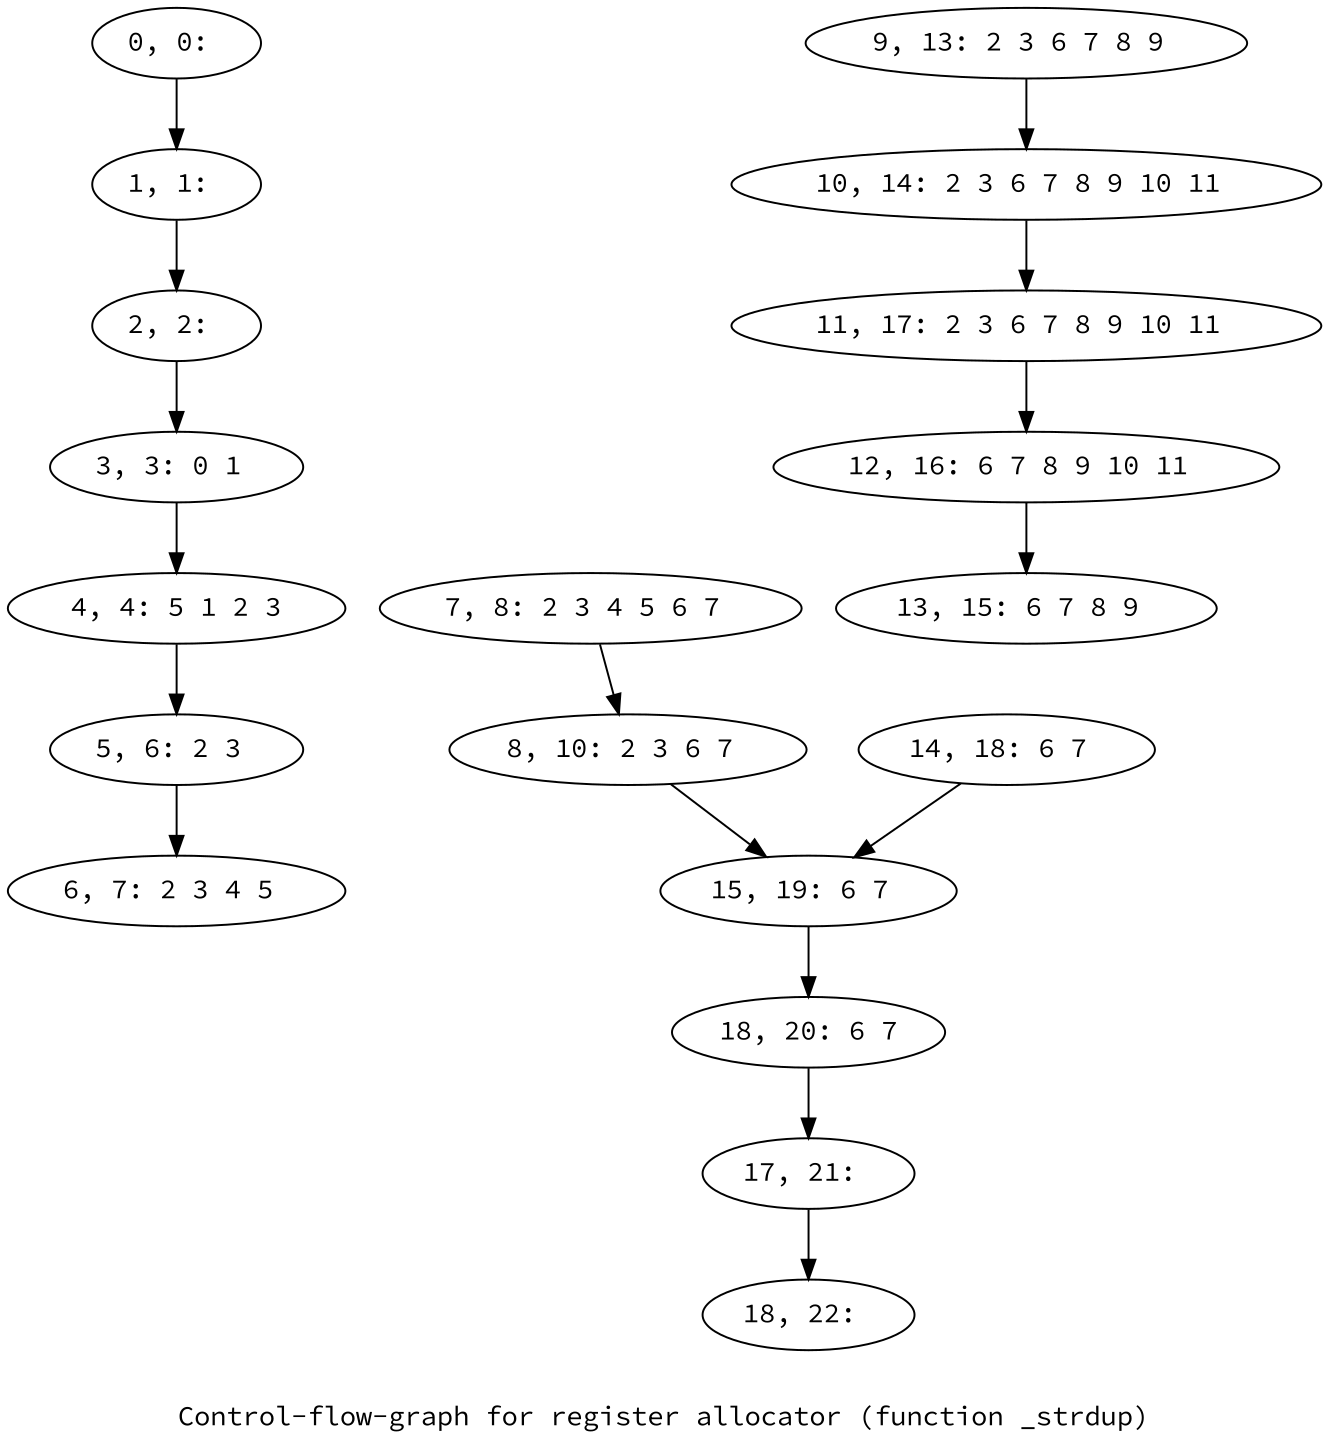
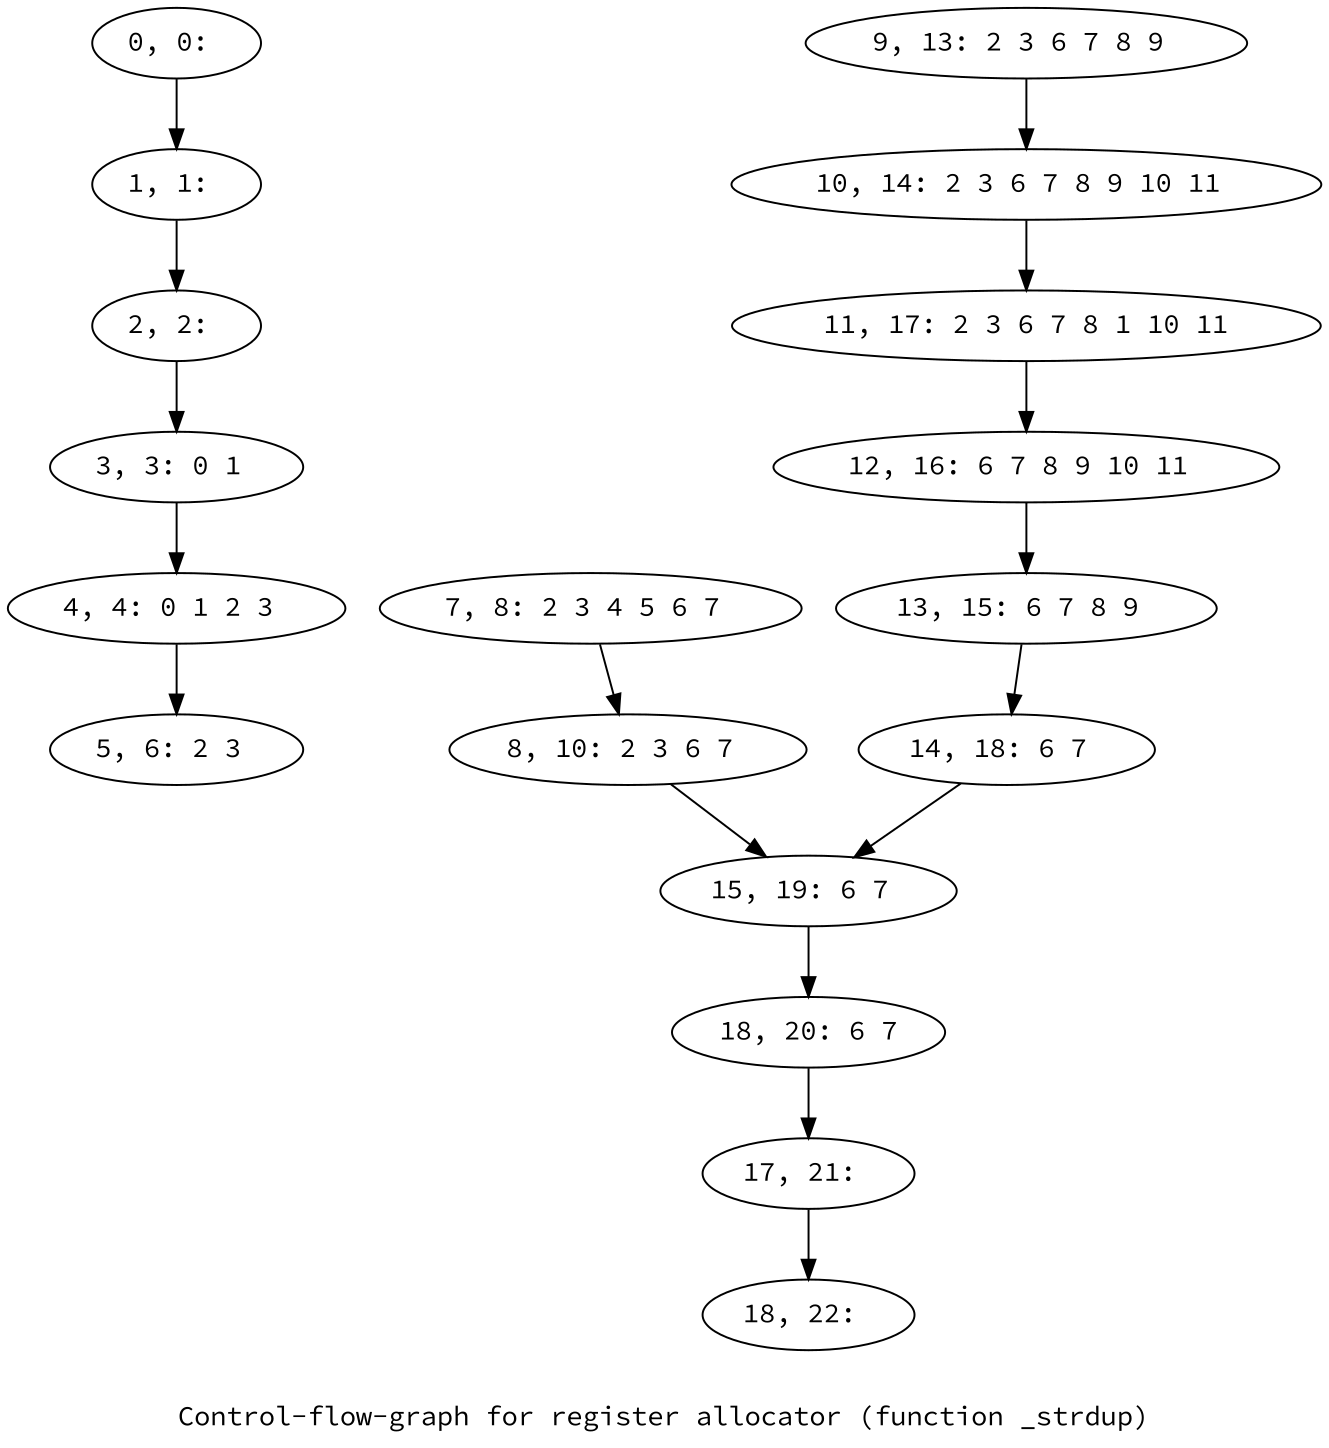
(1026, 326) -> (1026, 326)
(177, 608) -> (177, 608)
none -> (1018, 669)
(177, 891) -> none
